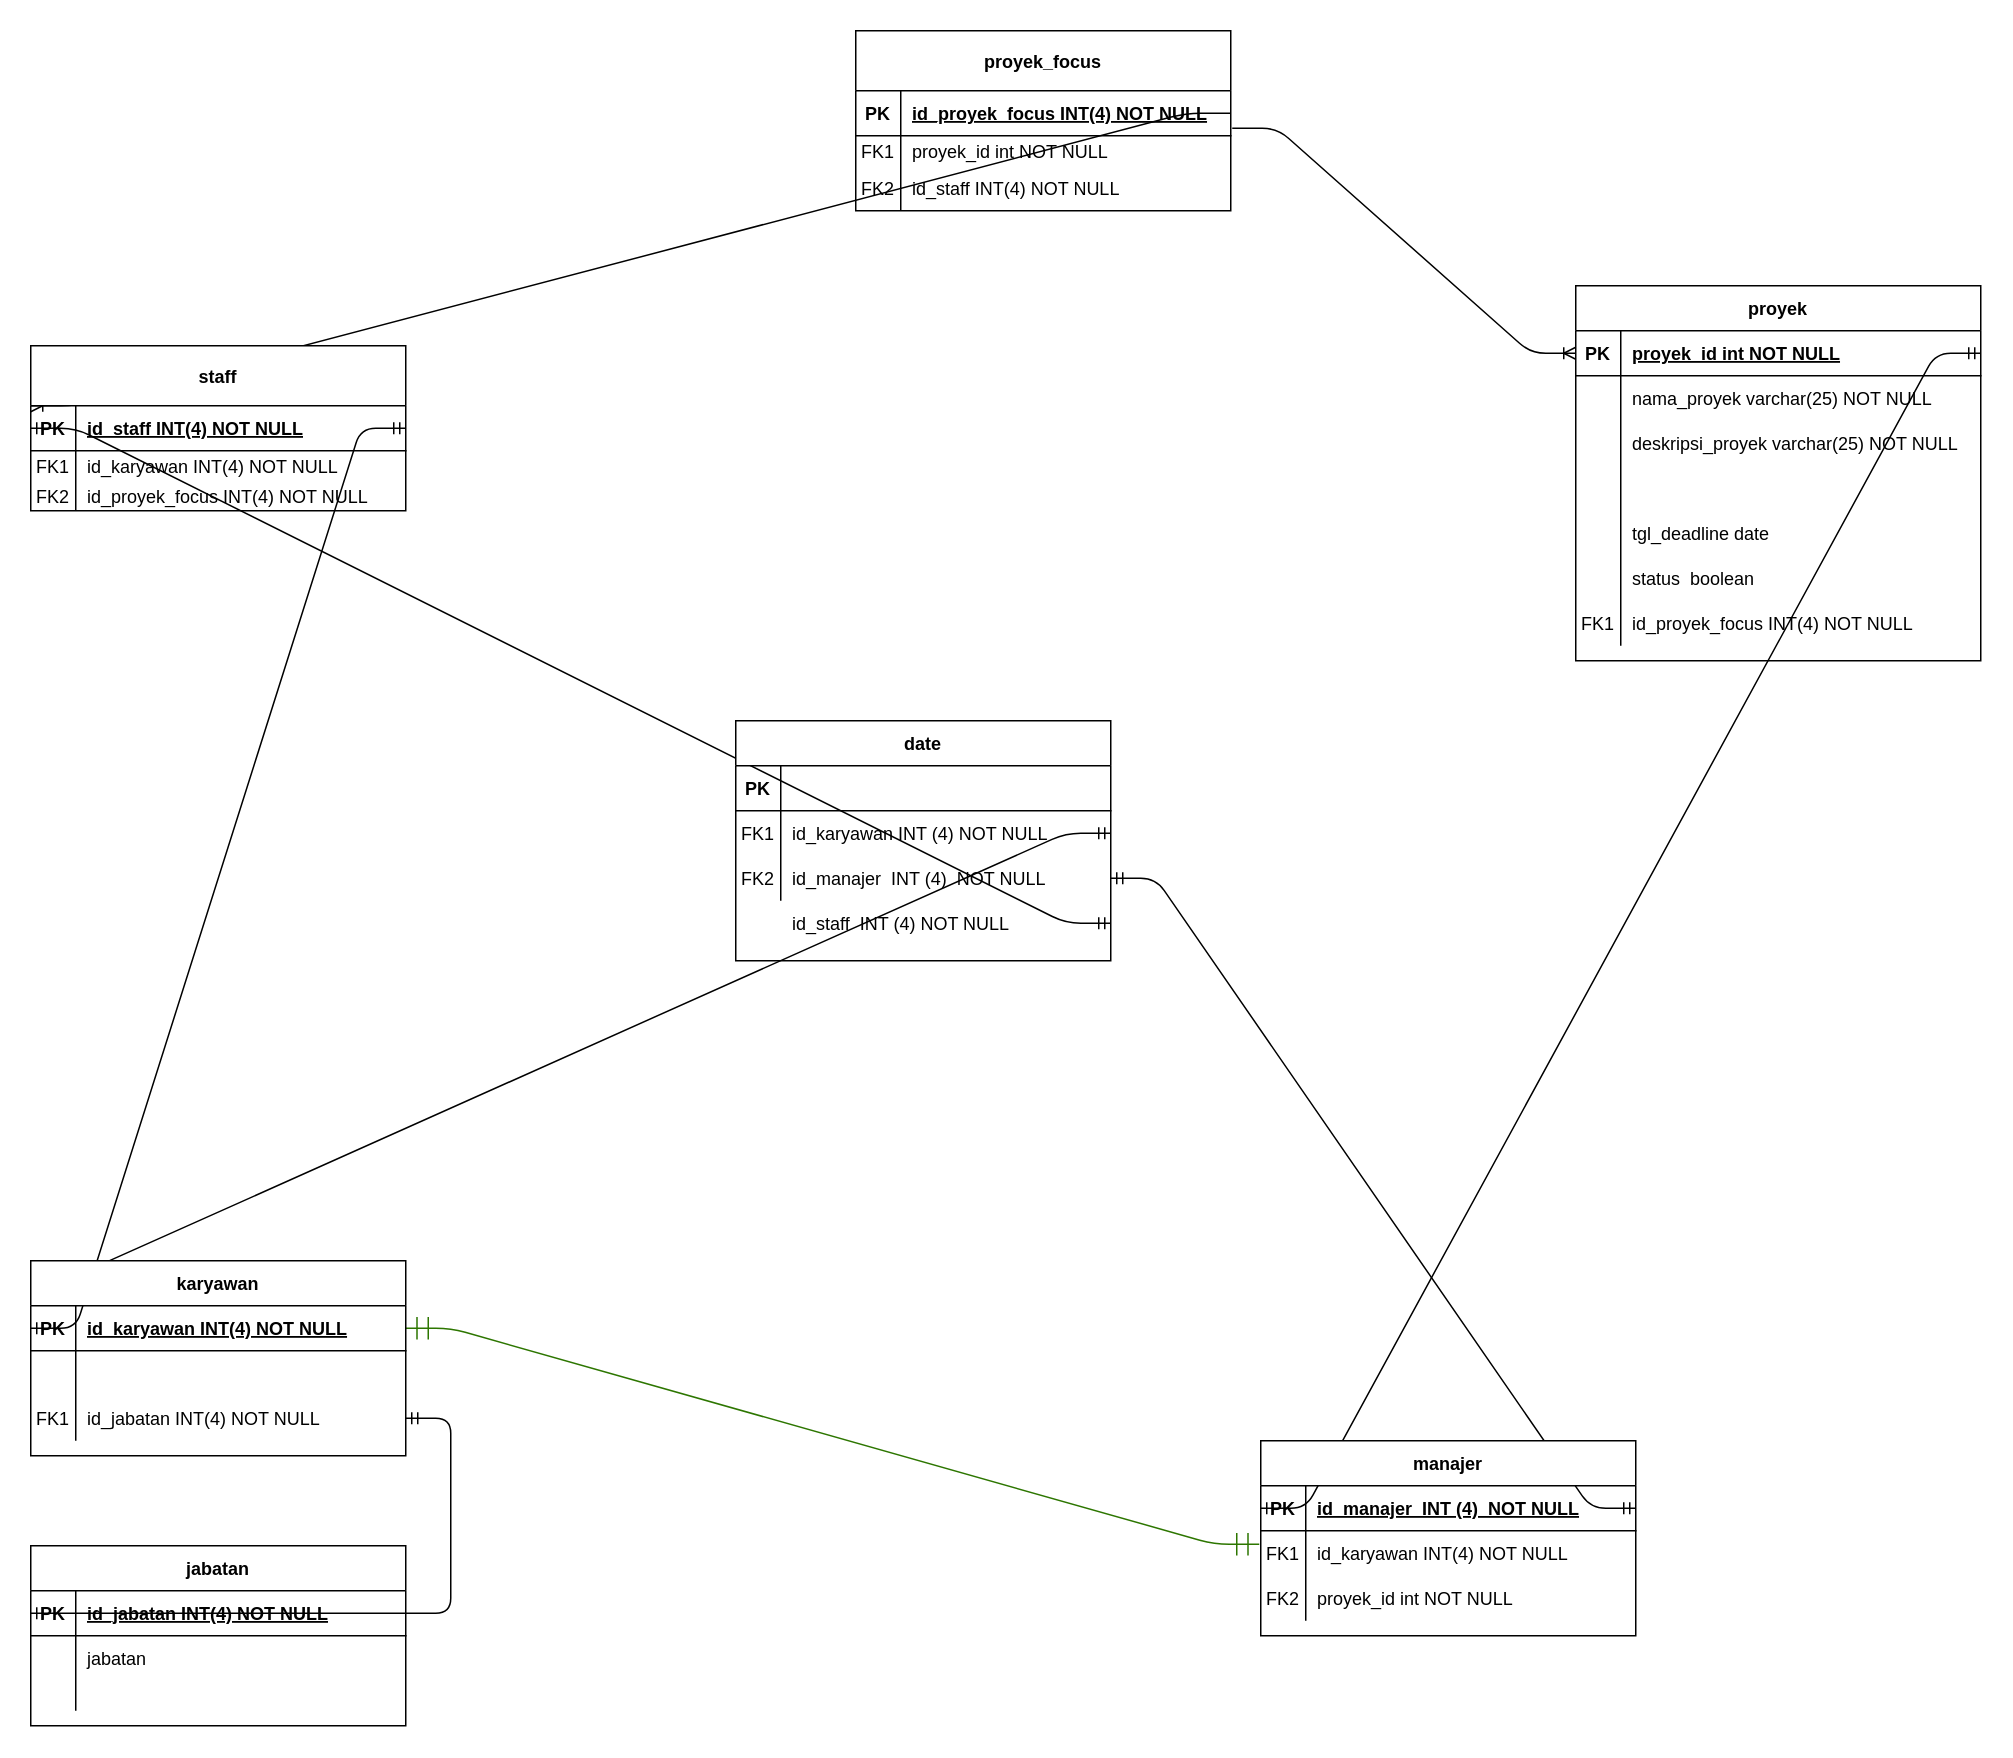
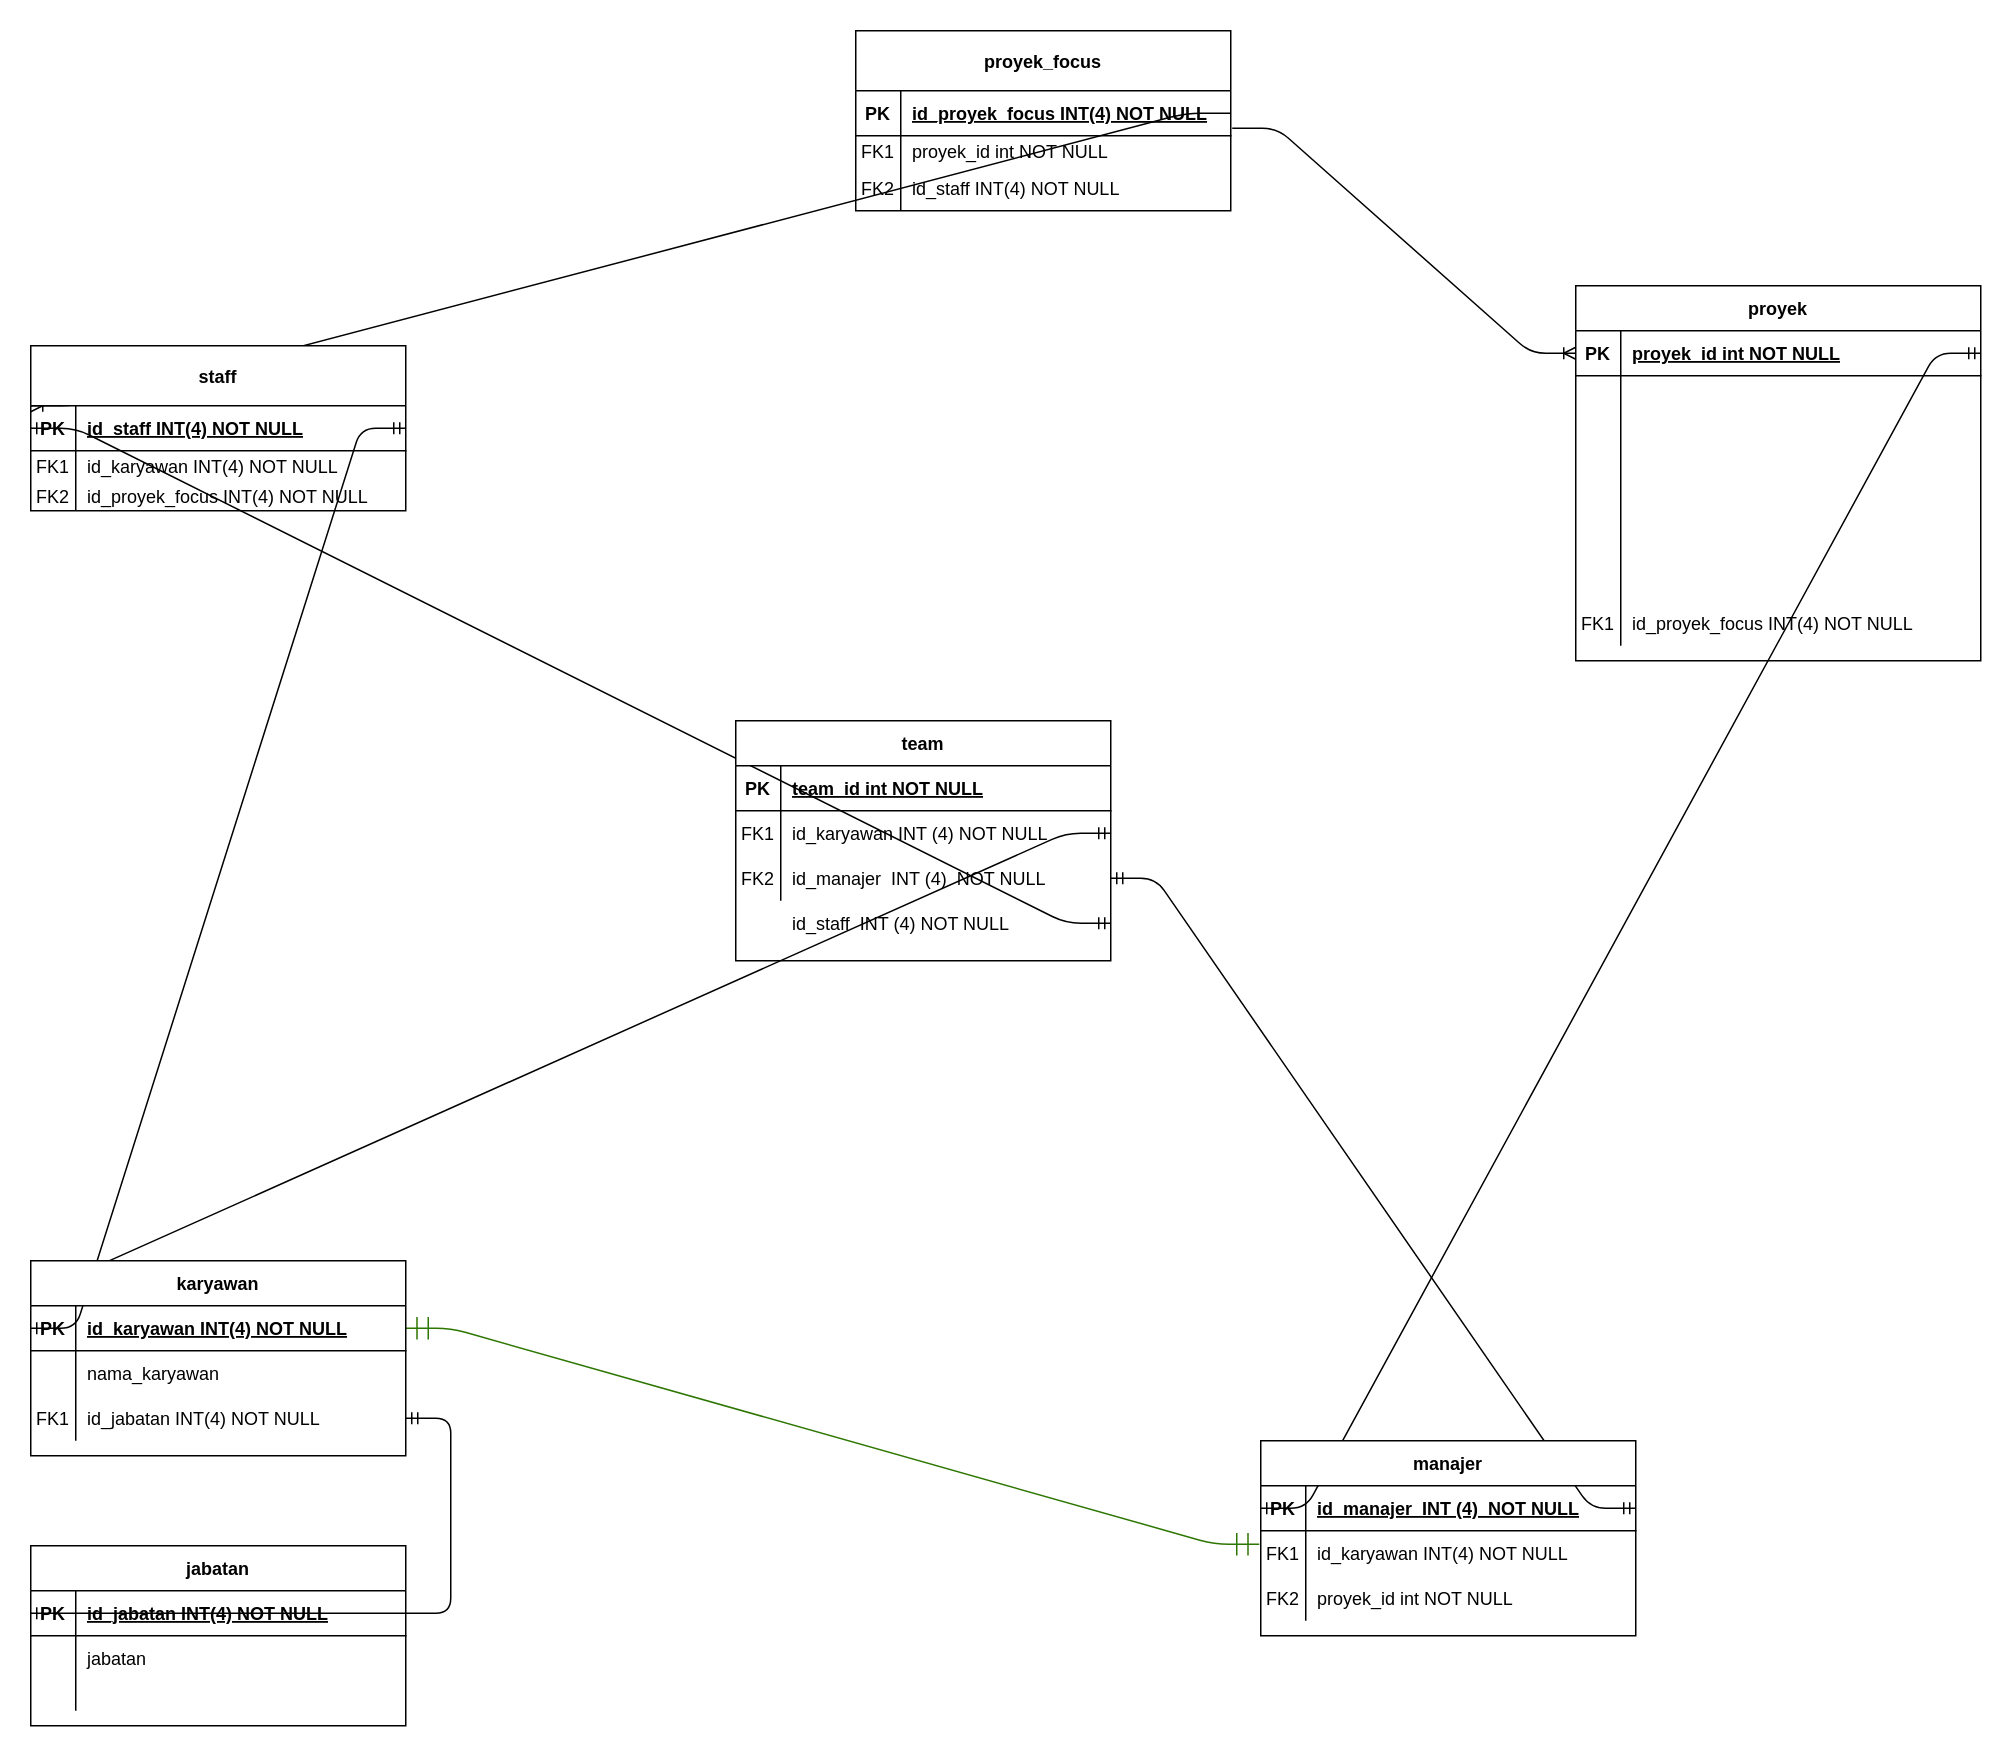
(1801, 398) -> none
(1801, 443) -> none
(1801, 533) -> none
(1801, 578) -> none
(923, 744) -> (923, 744)
none -> (946, 788)
none -> (241, 1373)
